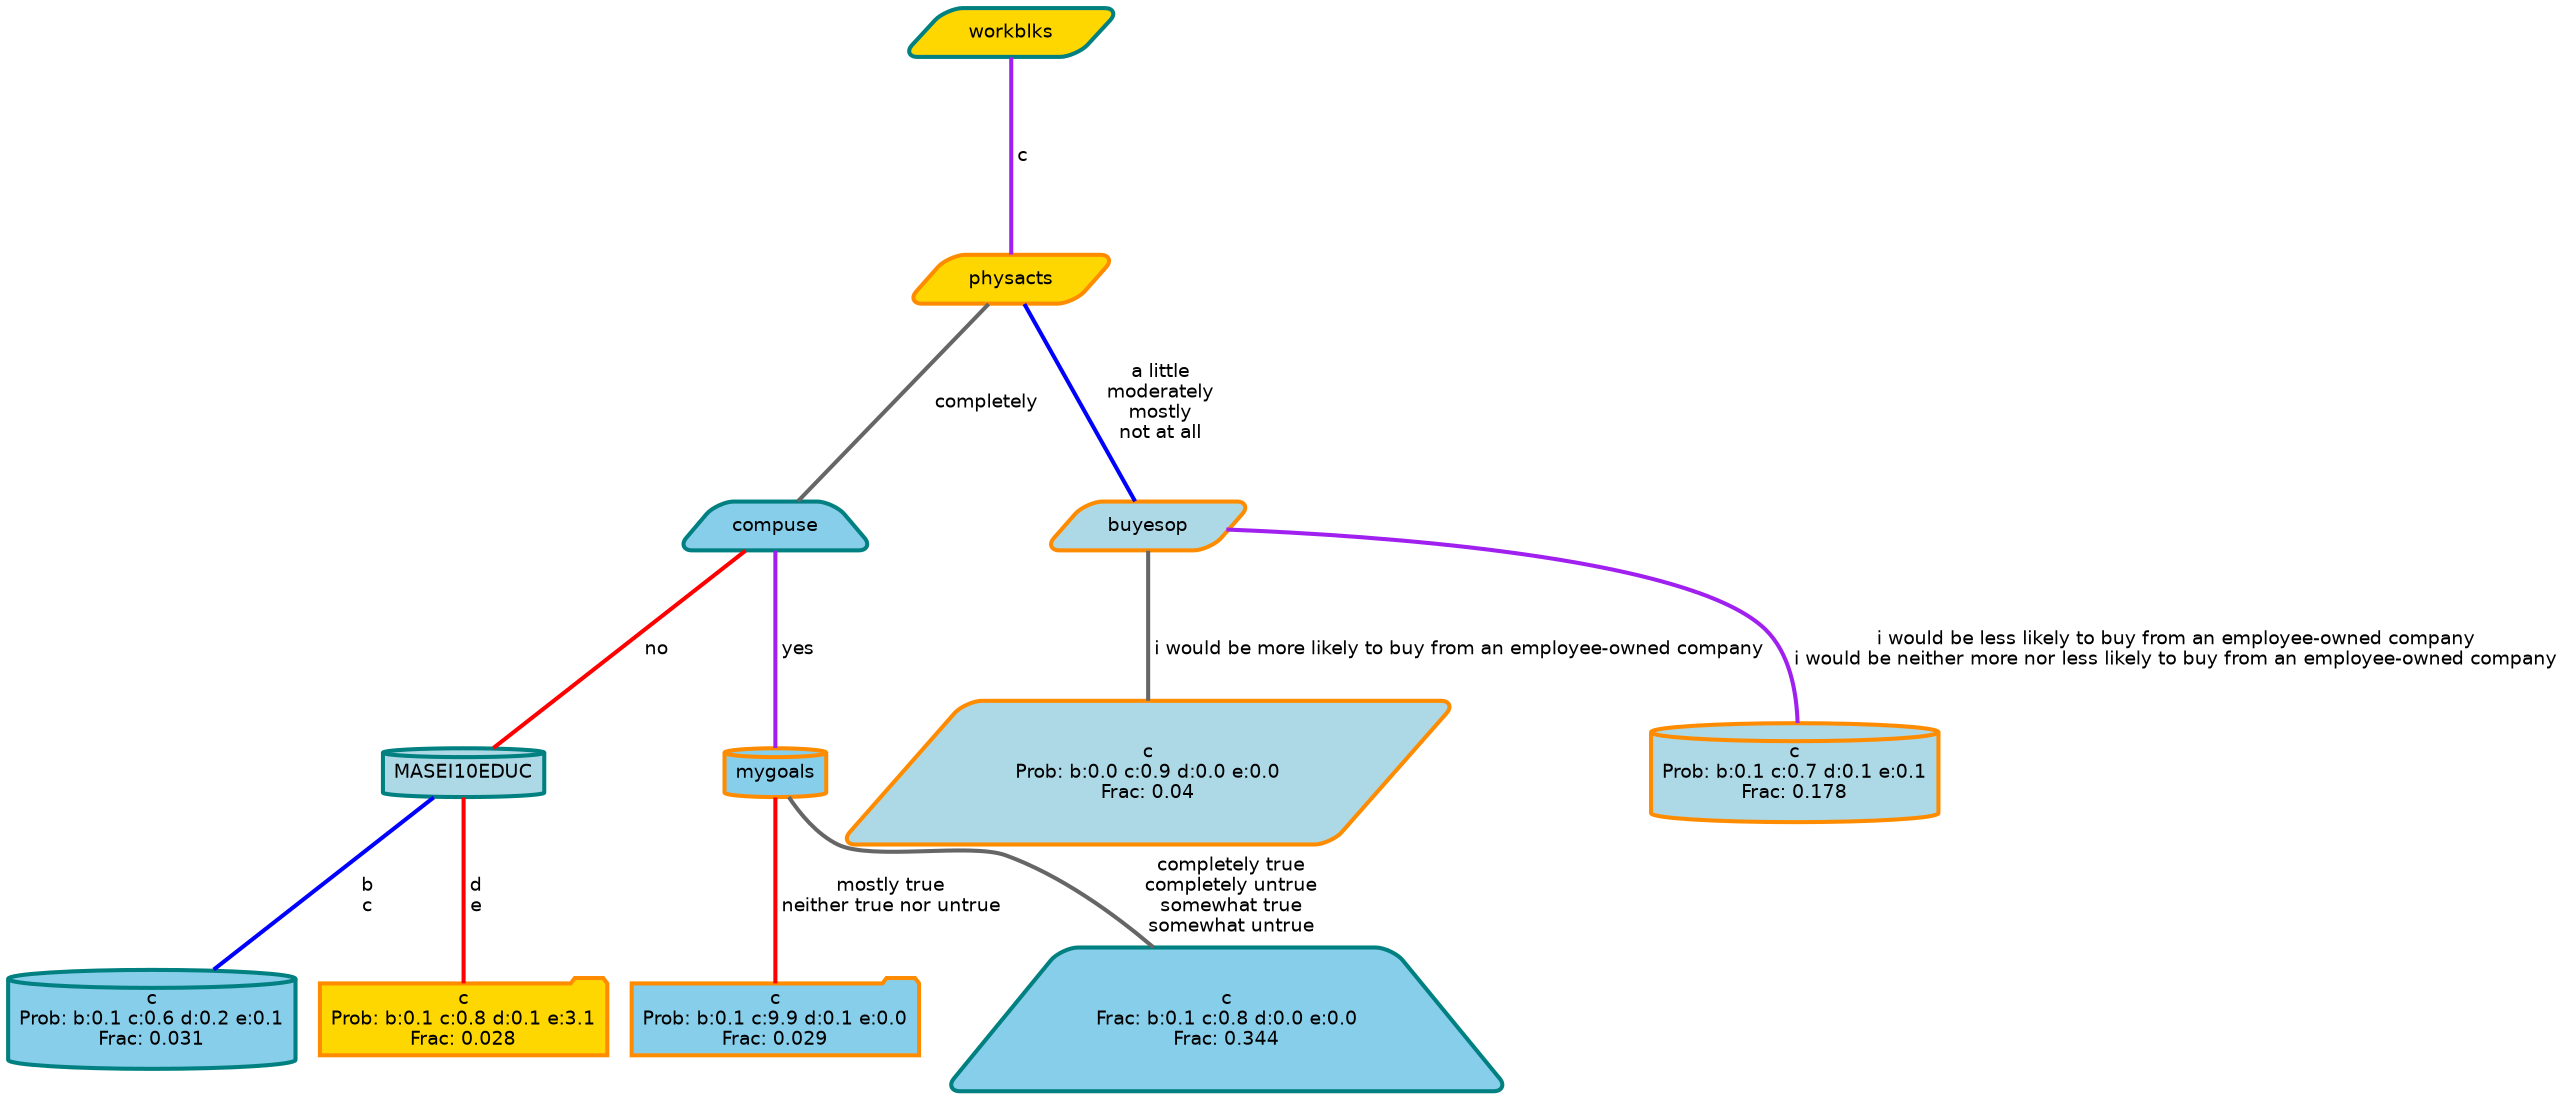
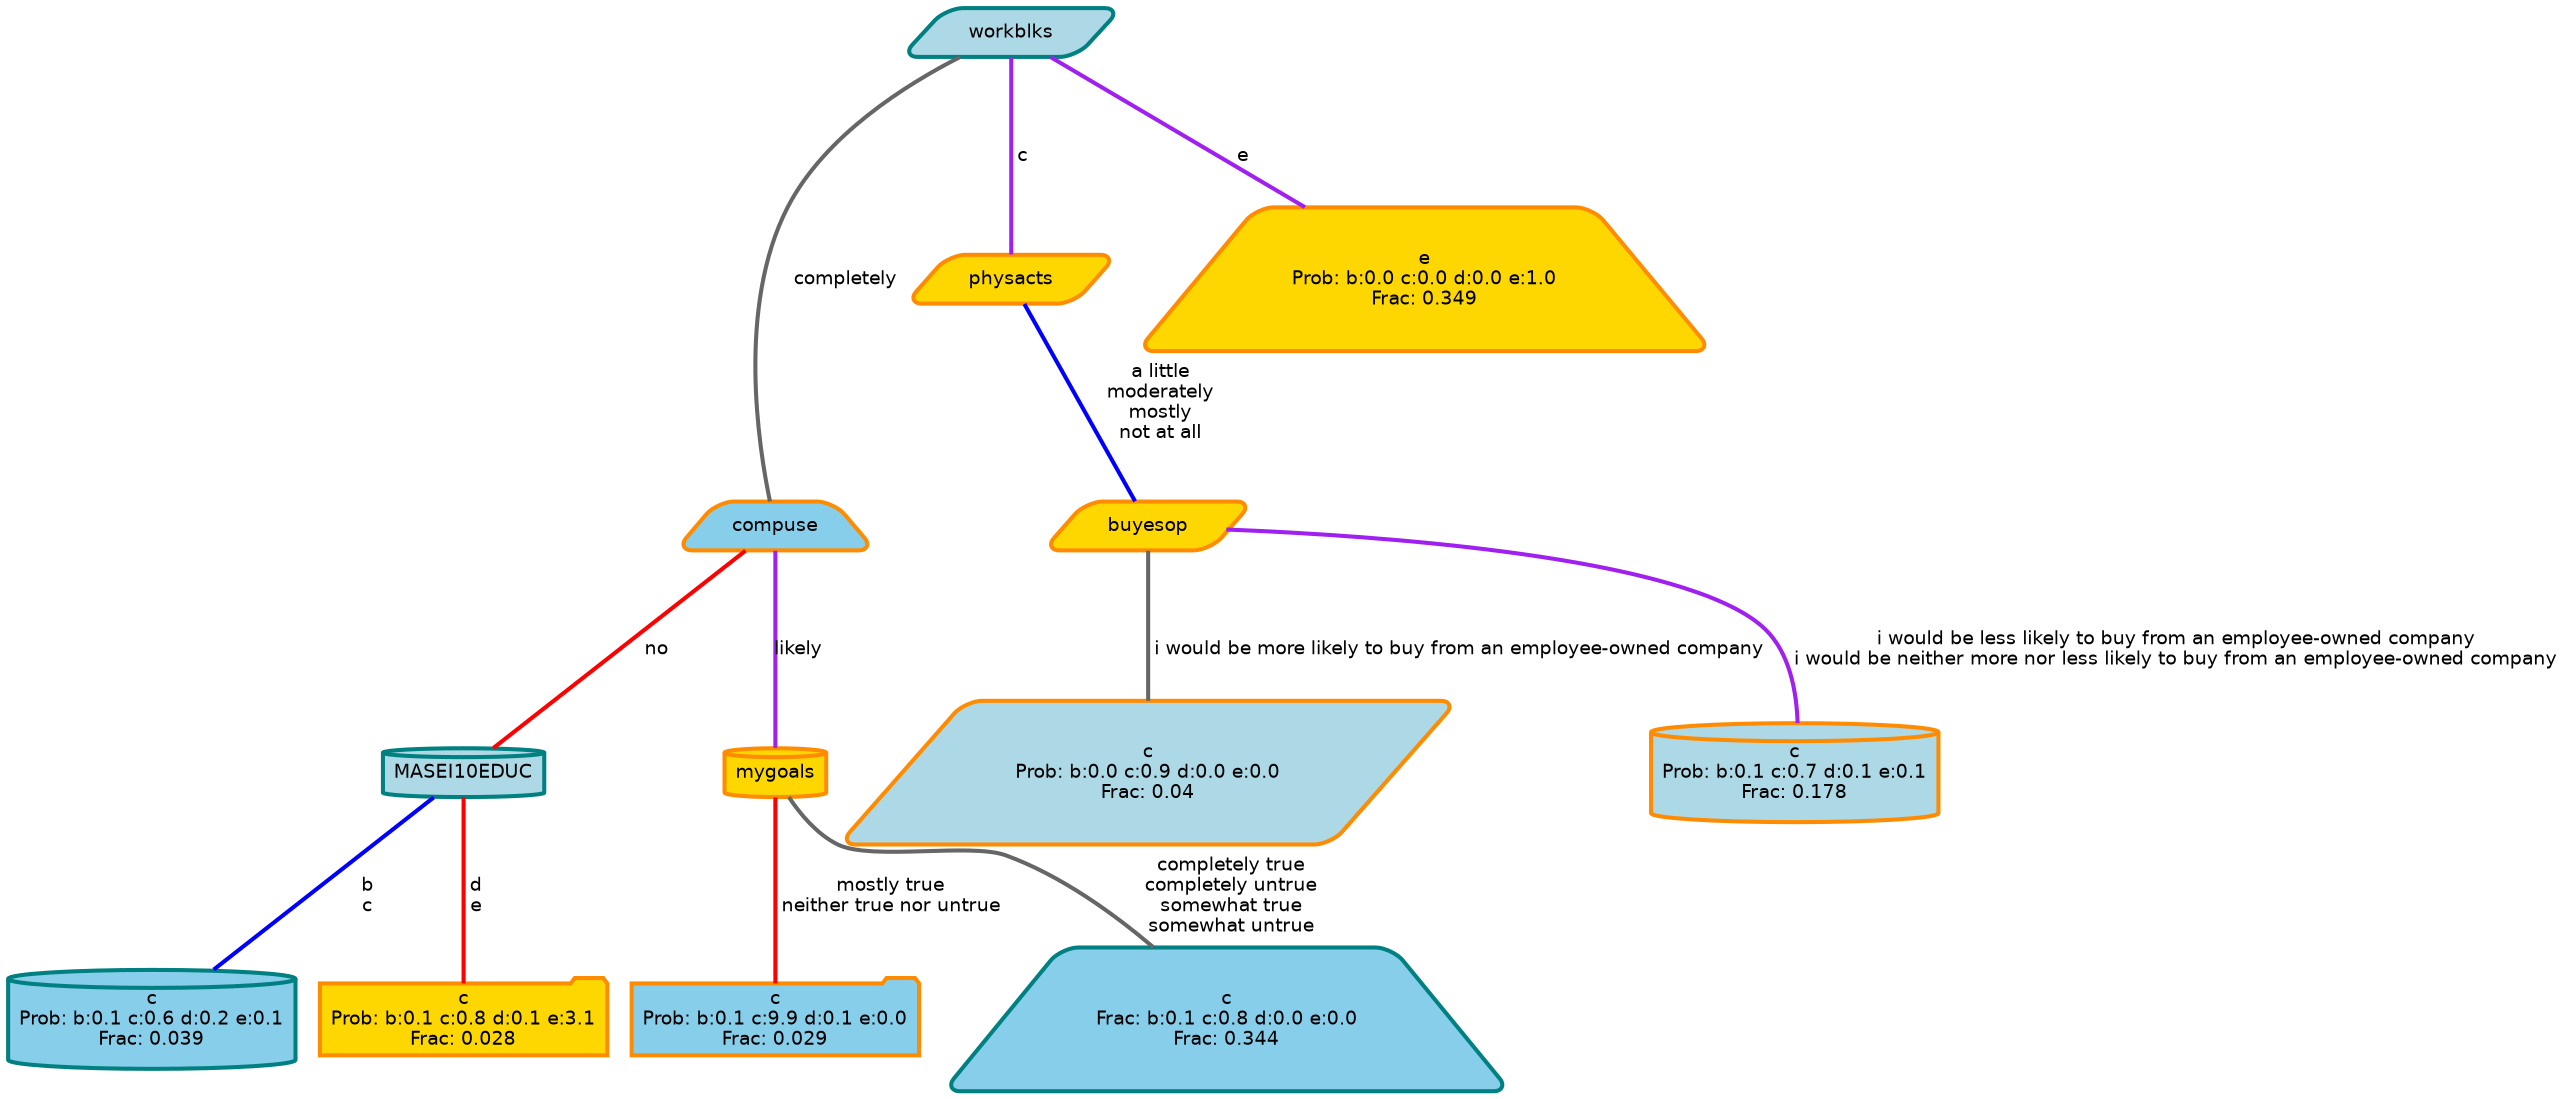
(1011, 33) -> (1011, 33)
none -> (1425, 279)
(893, 403) -> (775, 239)
(775, 526) -> (775, 526)
(1148, 526) -> (1148, 526)
(795, 649) -> (795, 649)
(775, 773) -> (775, 773)
(152, 1019) -> (152, 1019)
